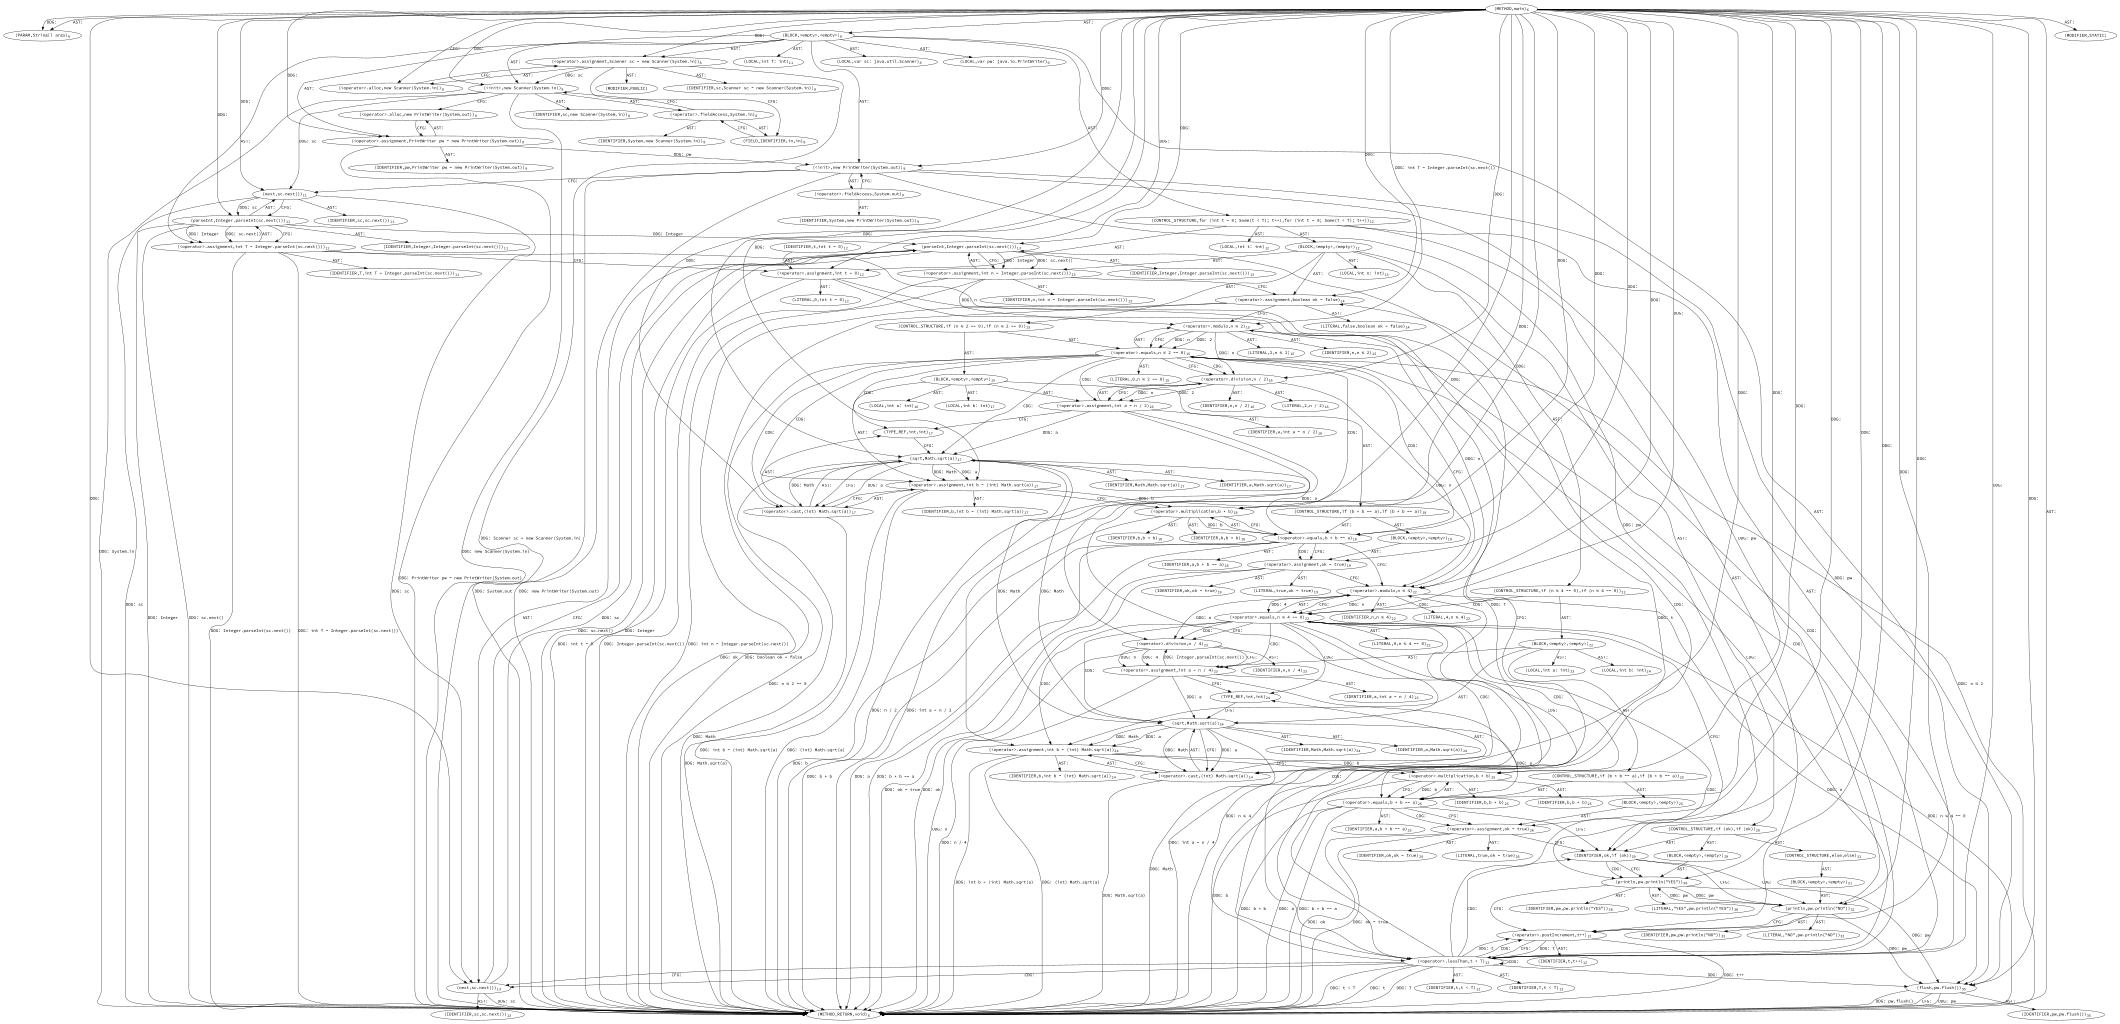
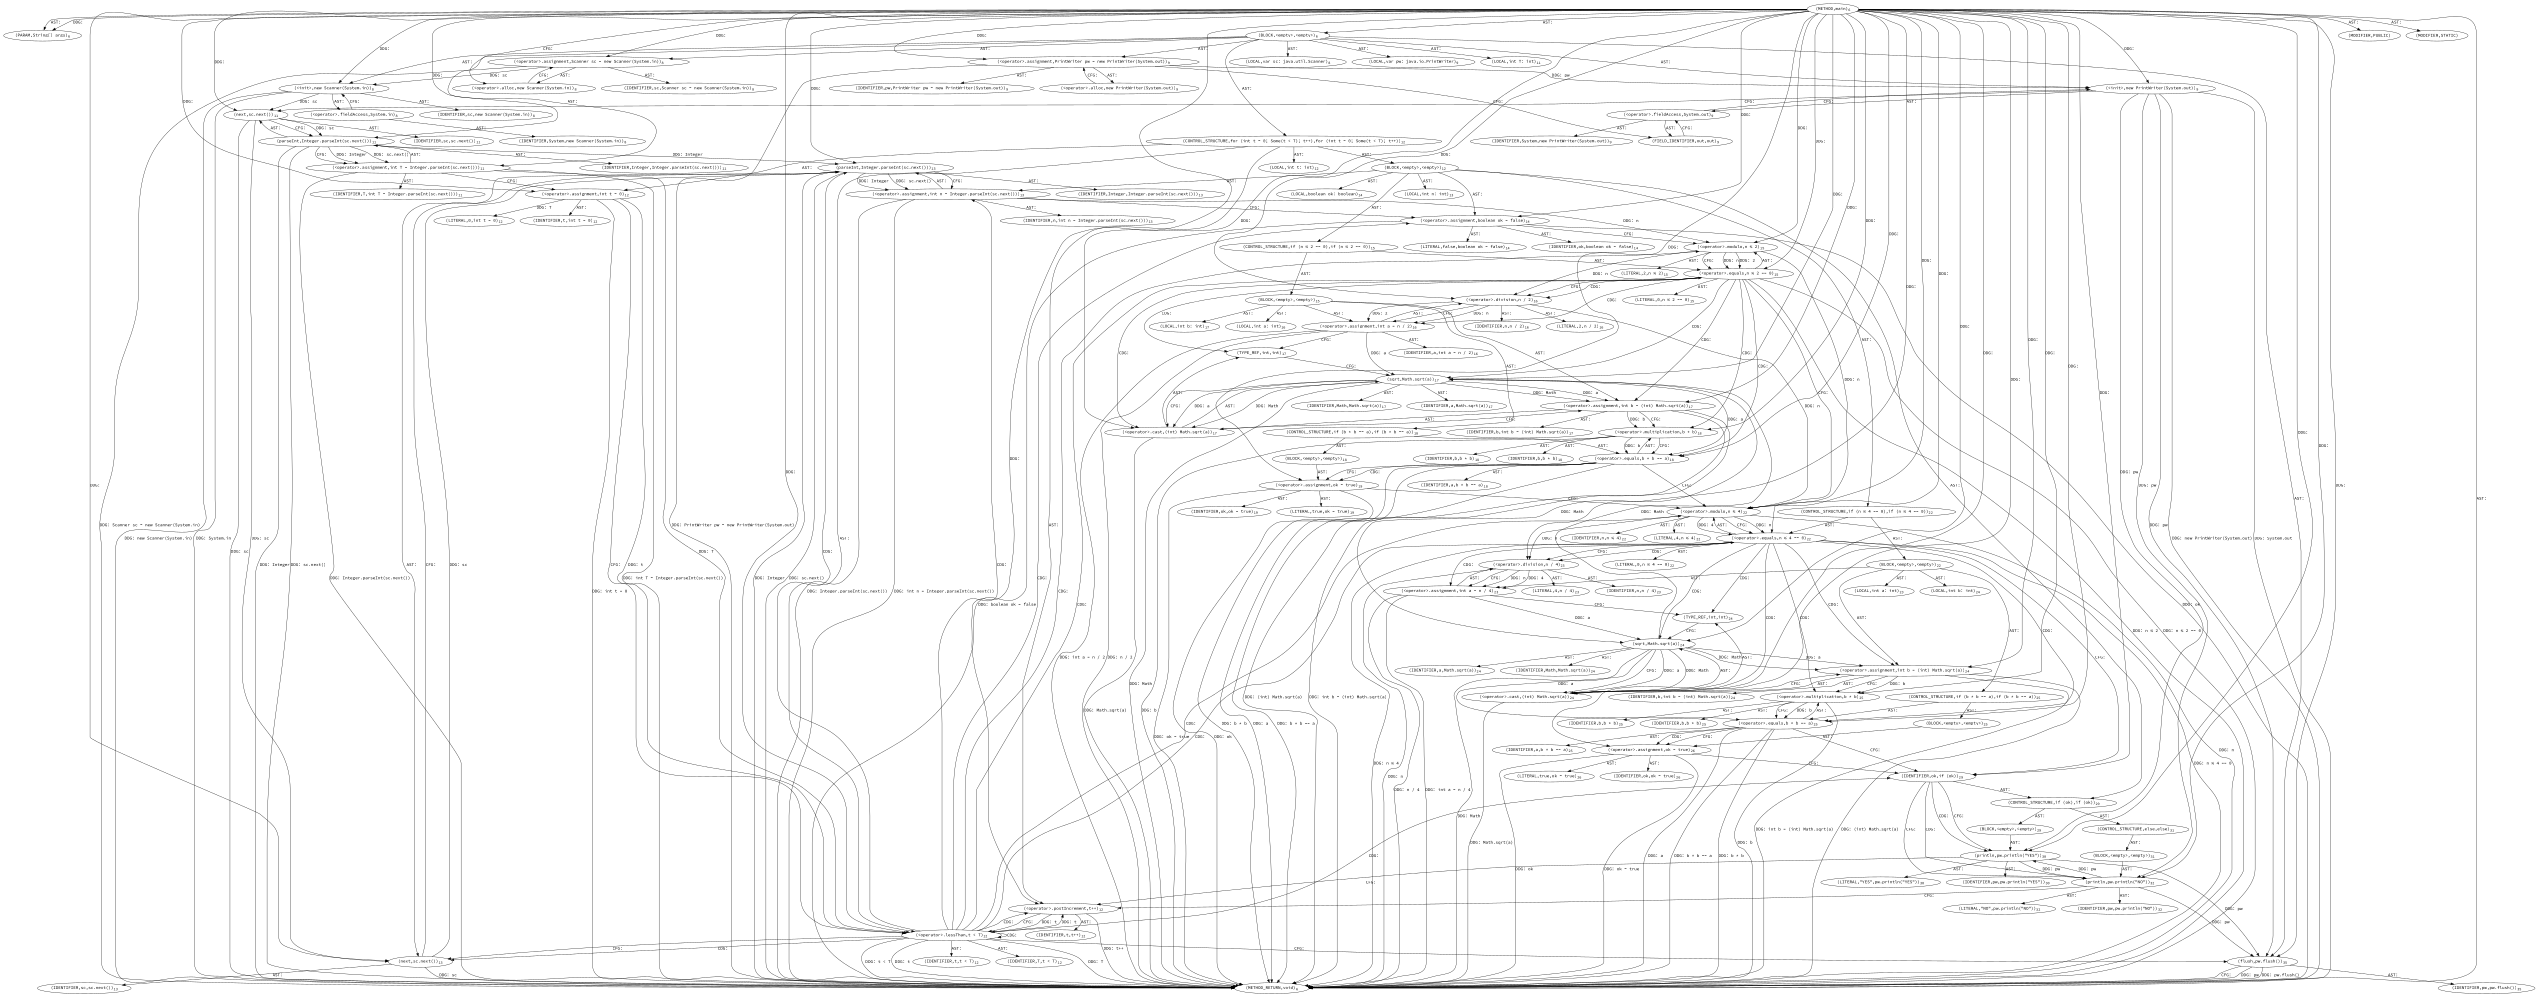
(627, 74) -> (2109, 11)
(473, 101) -> none
(774, 141) -> none
none -> (1685, 141)
none -> (1815, 148)
(1445, 168) -> (1804, 128)
none -> (1326, 194)
none -> (1593, 247)
(785, 257) -> (576, 206)
(827, 287) -> (544, 208)
(1349, 353) -> none
none -> (997, 580)
none -> (1556, 591)
(1425, 605) -> (1682, 525)
(1479, 605) -> (1831, 525)
(1204, 657) -> (1476, 578)
(1381, 697) -> none
(1746, 728) -> (2127, 952)
(1660, 842) -> (1991, 789)
(1714, 975) -> (1301, 949)
